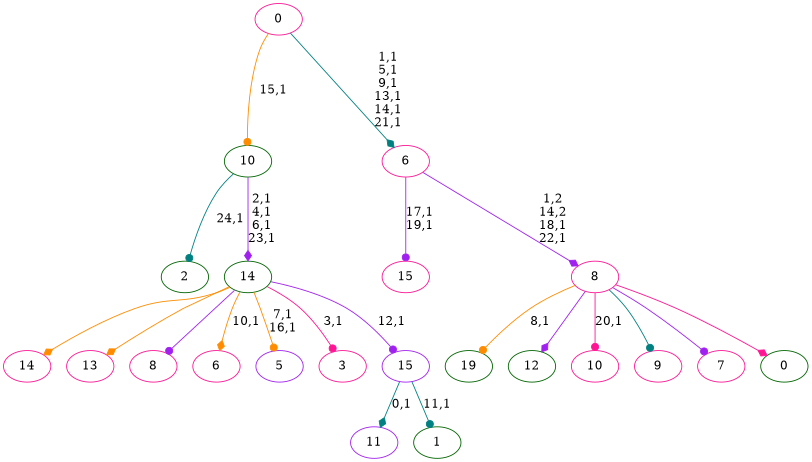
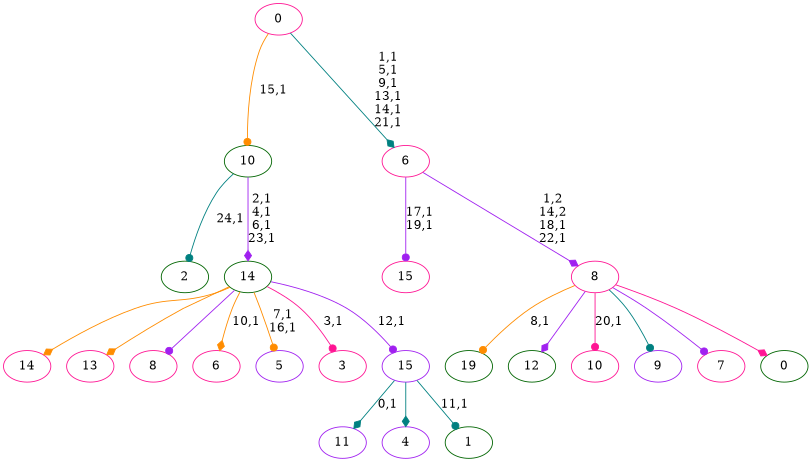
(658, 366) -> (658, 366)
none -> (406, 443)
